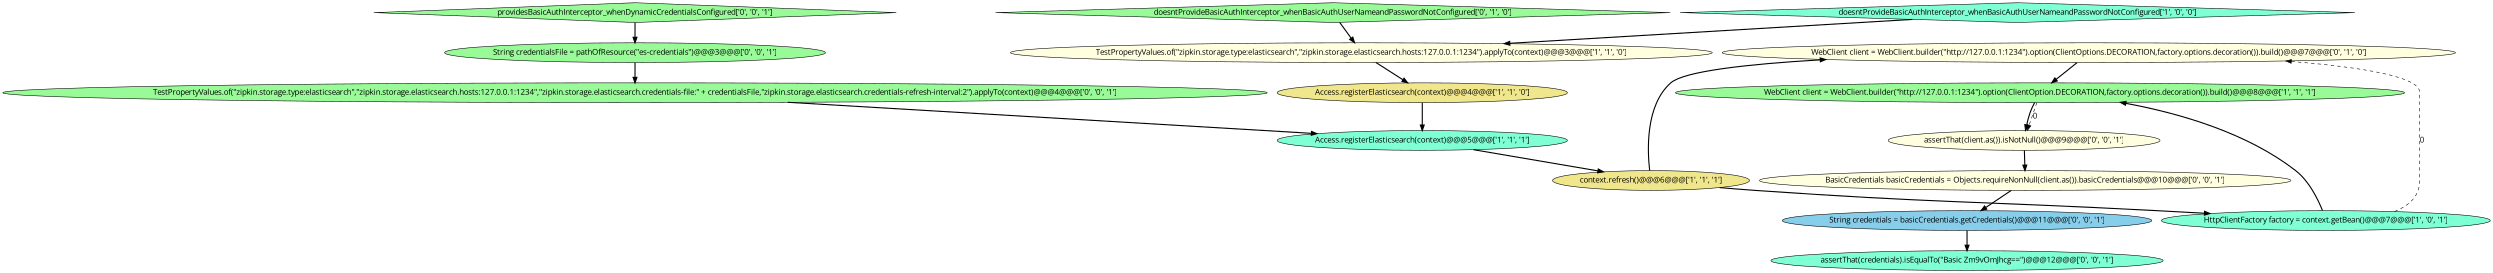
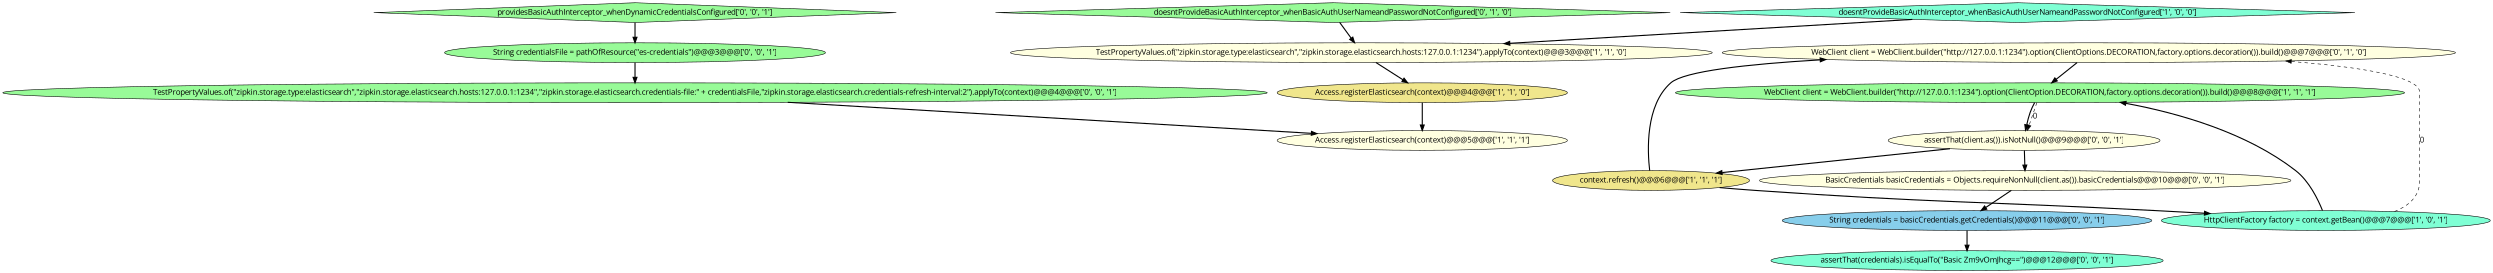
(1422, 140) -> (1422, 140)
(1536, 160) -> (1836, 161)
